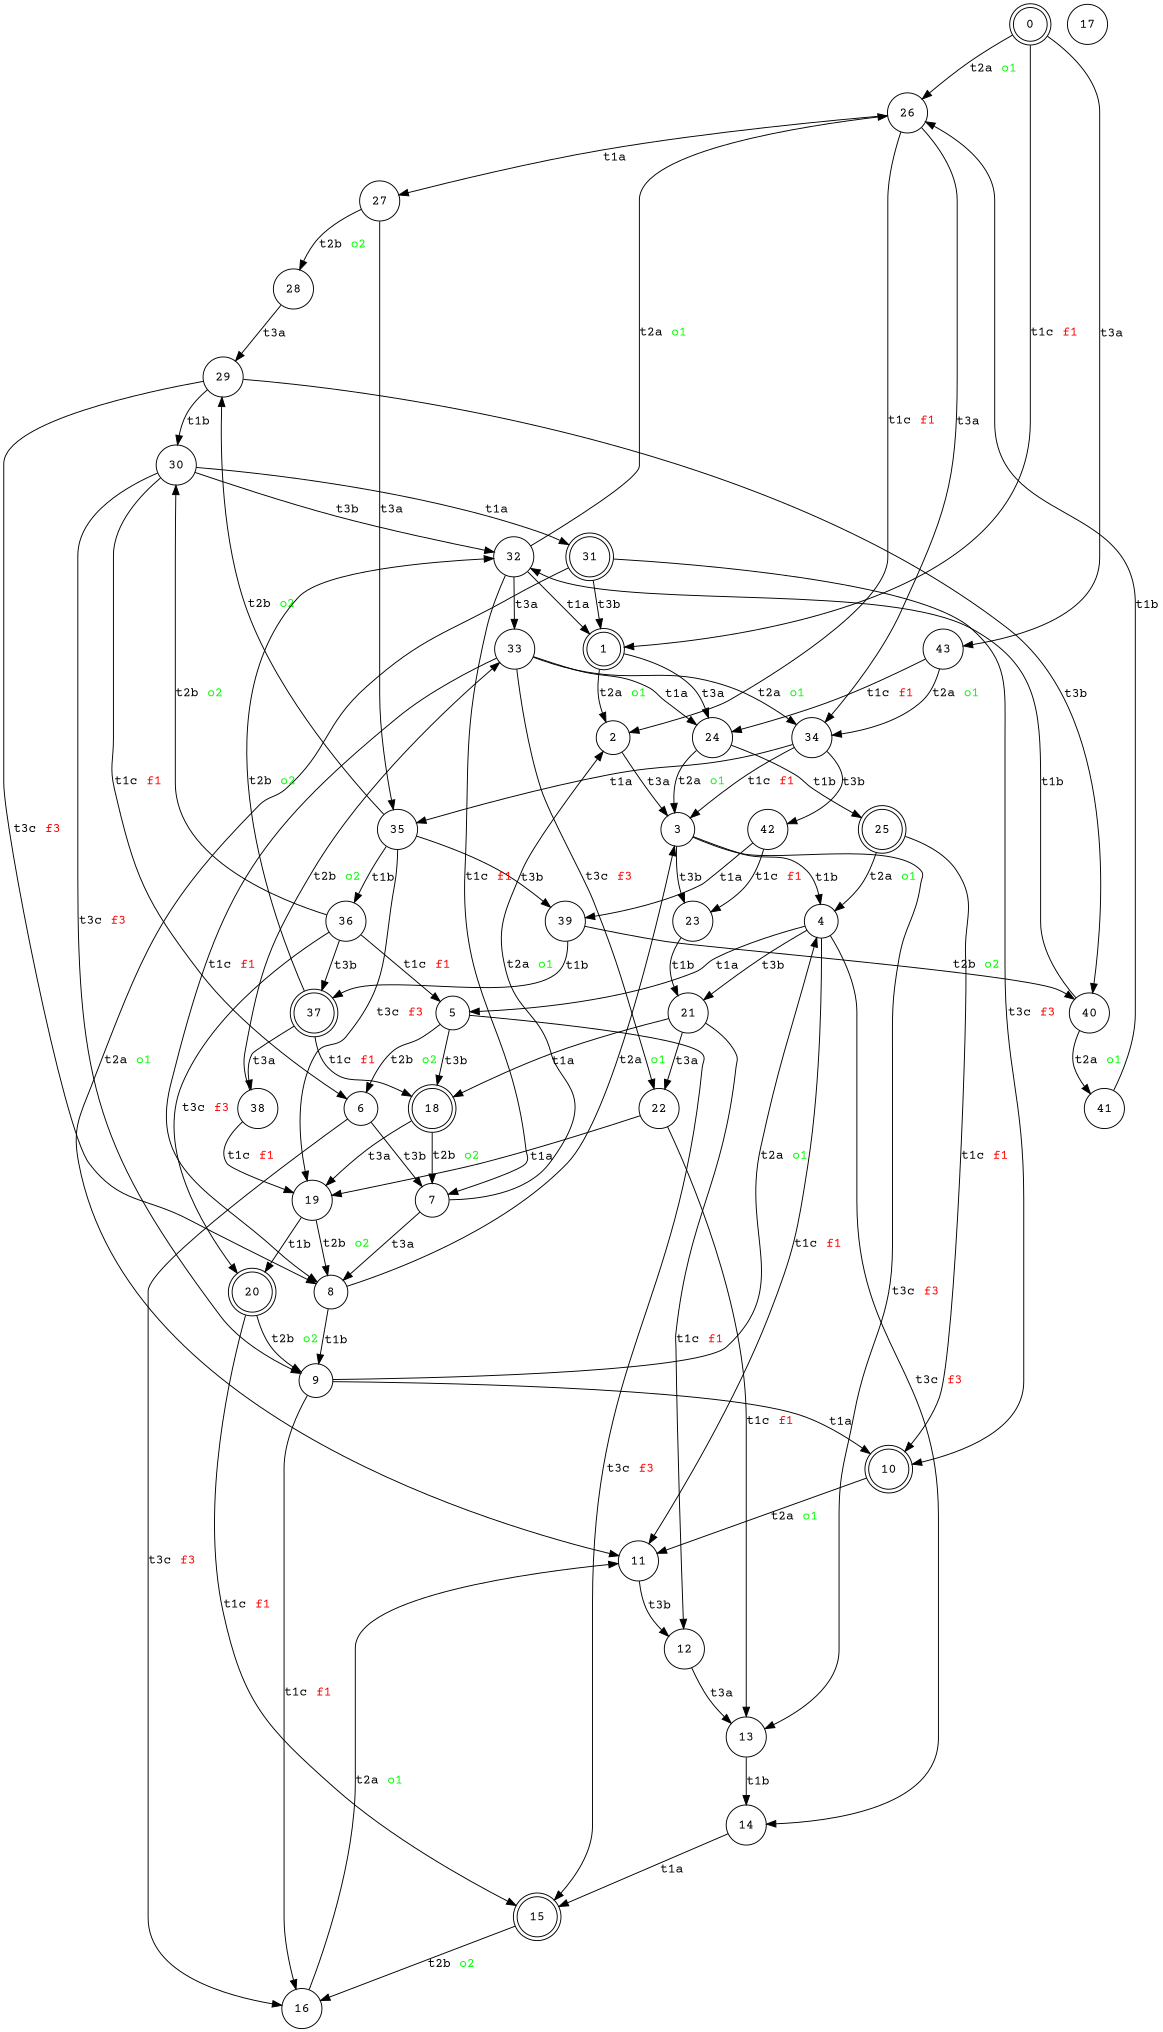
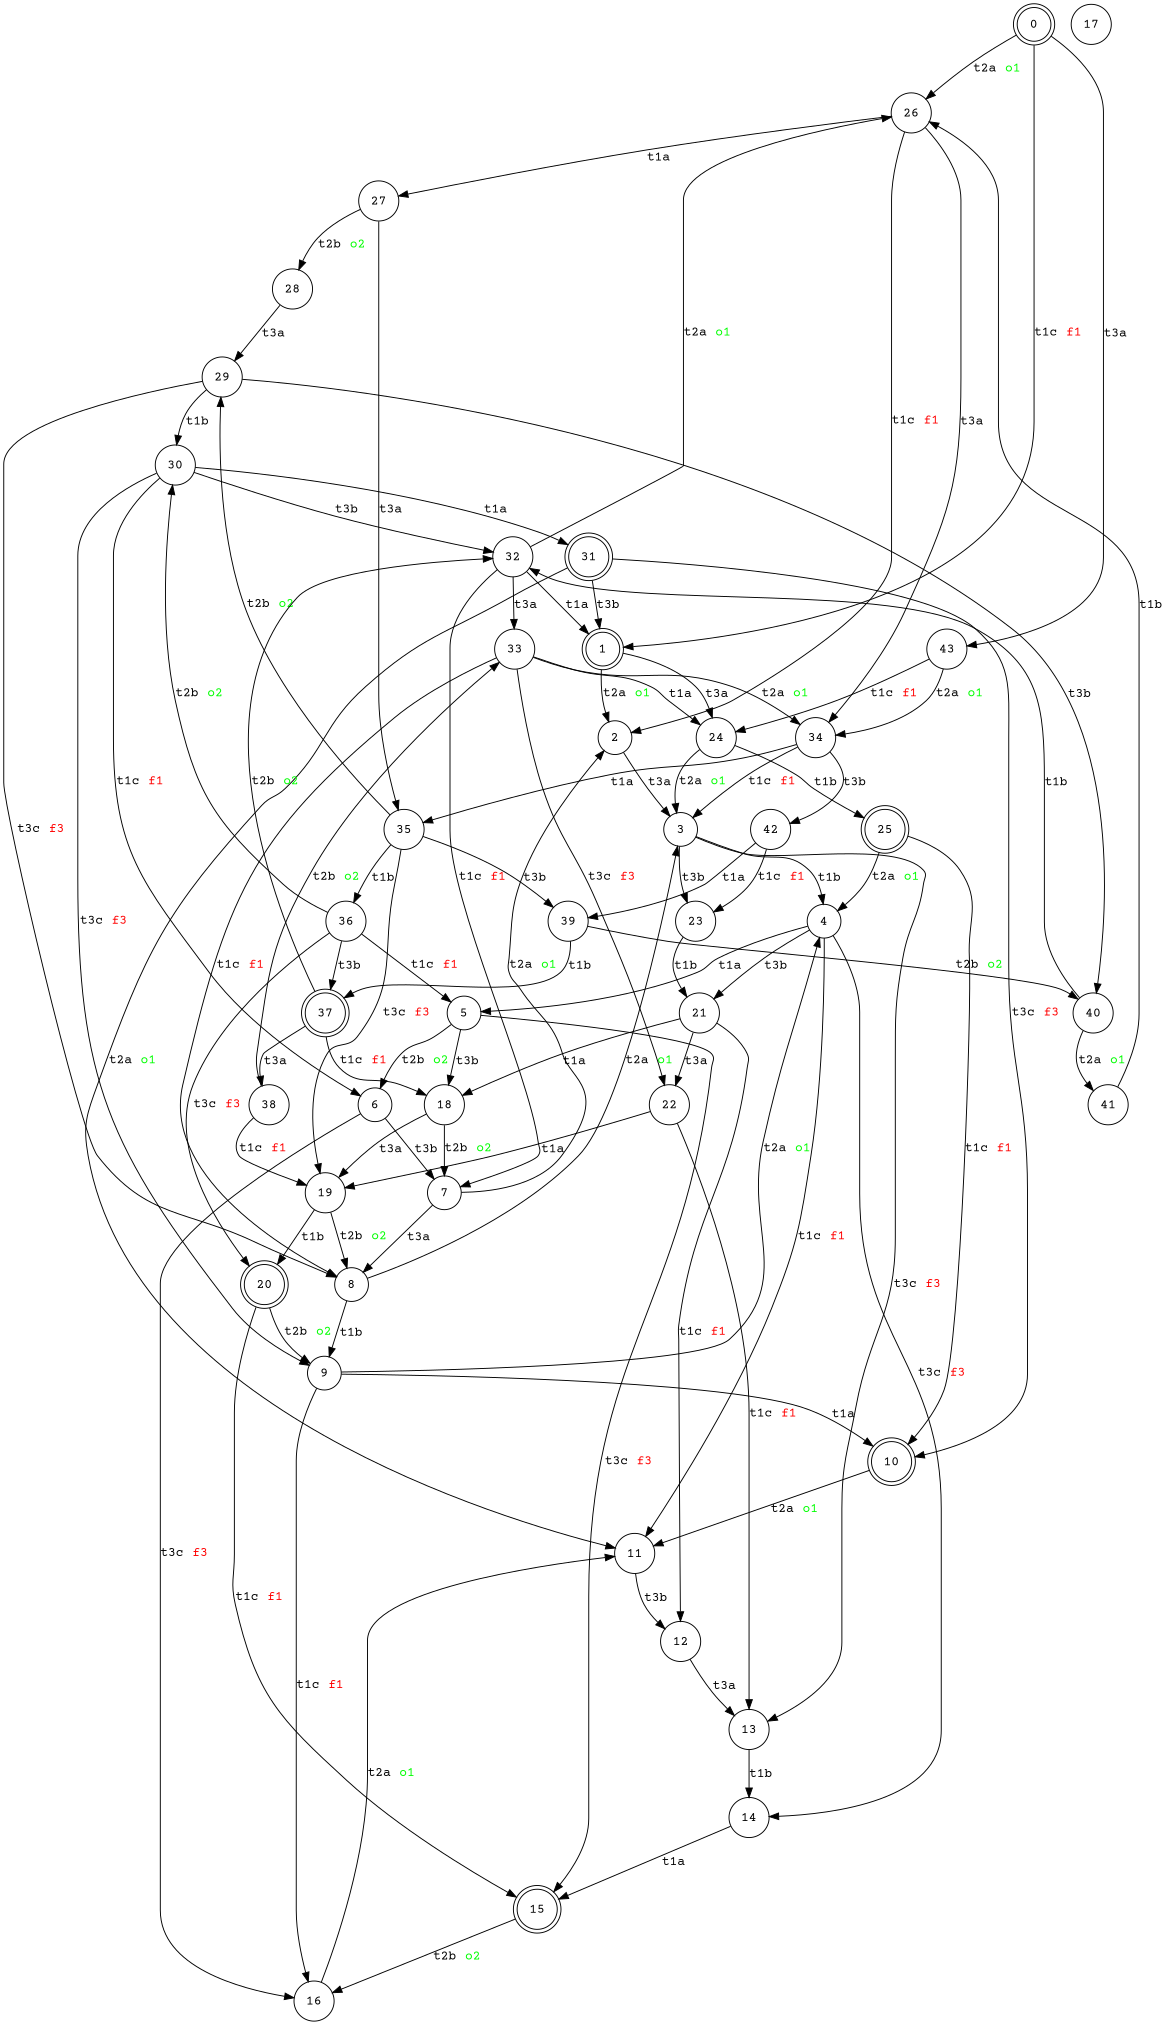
(432, 1108) -> (444, 1105)
